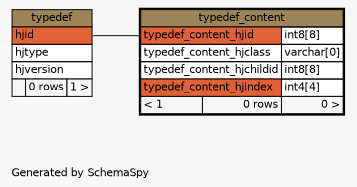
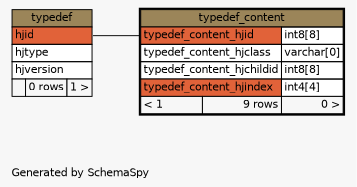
(261, 105) -> (261, 105)
